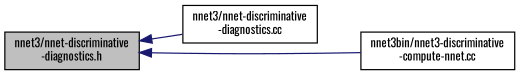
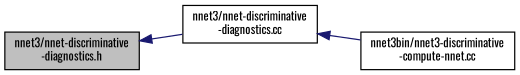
(256, 54) -> (345, 38)
